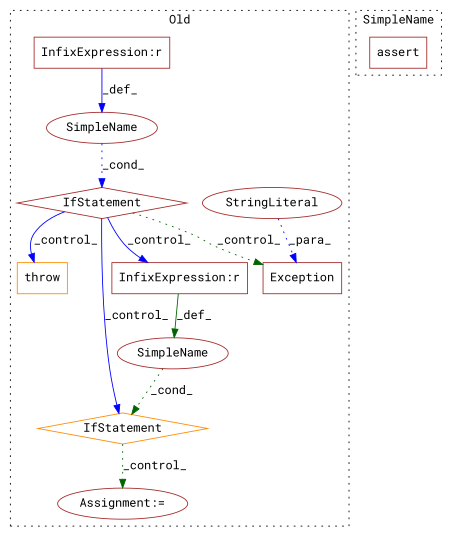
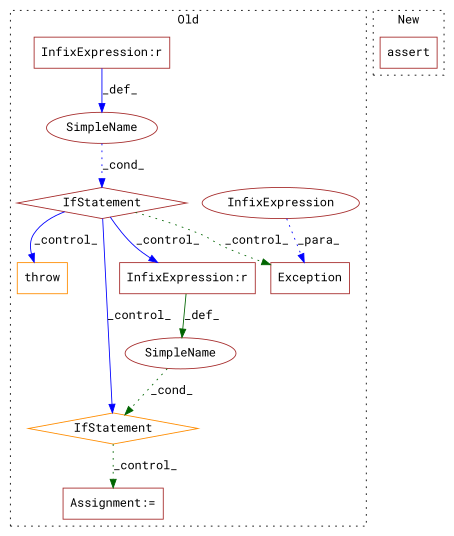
(399, 20) -> (409, 20)
(272, 203) -> (281, 203)
(123, 504) -> (113, 504)
